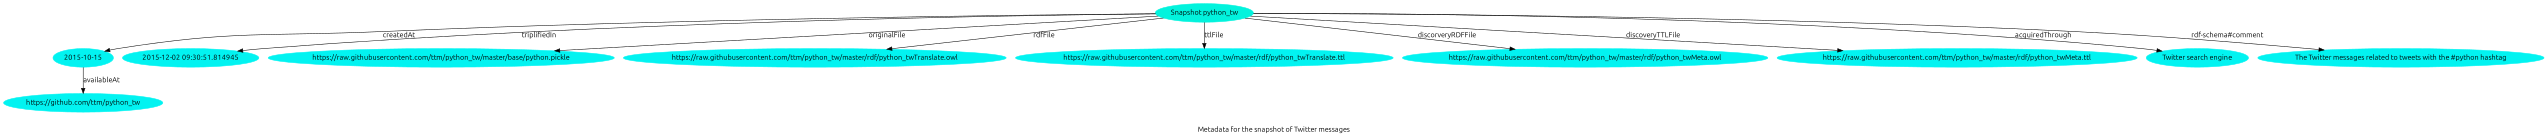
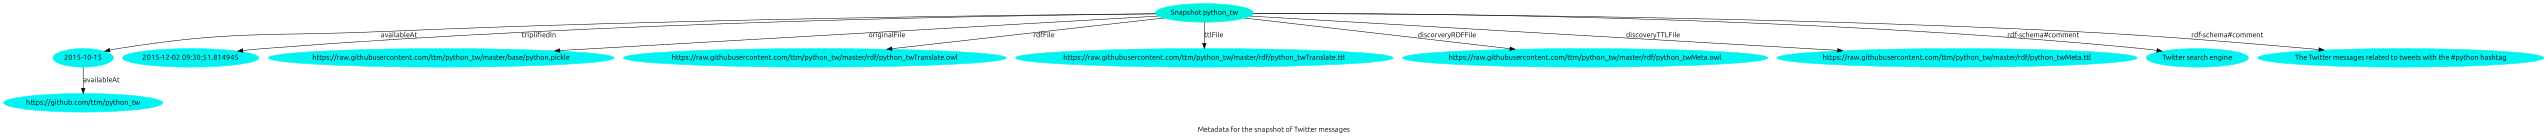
(399, 35) -> (399, 35)
(2043, 35) -> (2043, 35)
